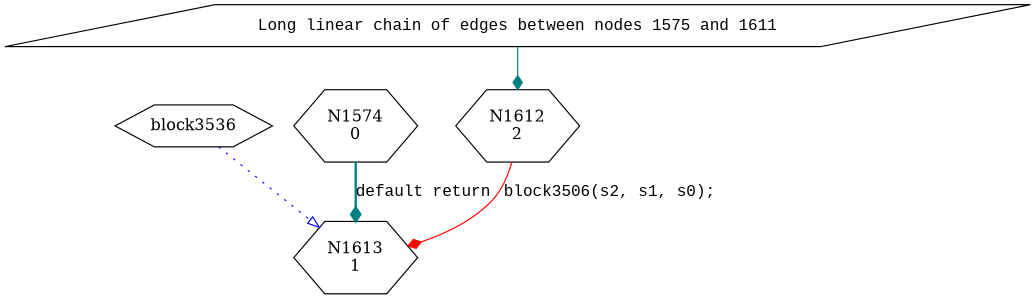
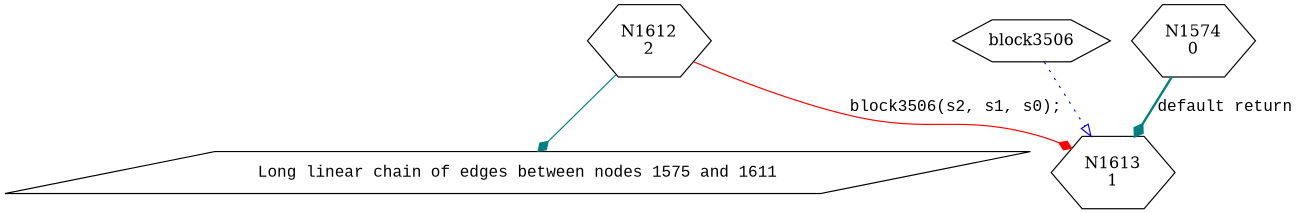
(518, 61) -> (582, 108)
(194, 126) -> (1032, 41)
